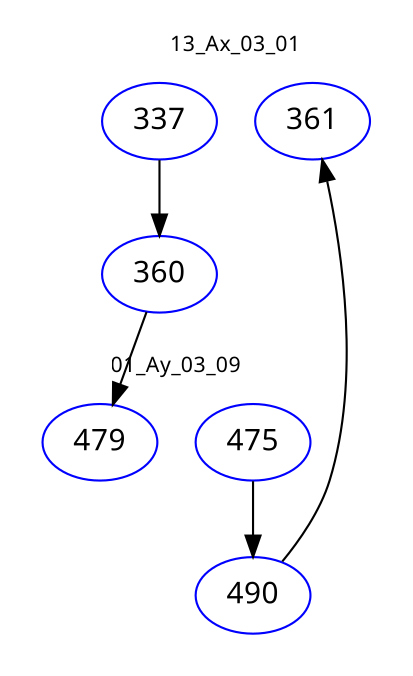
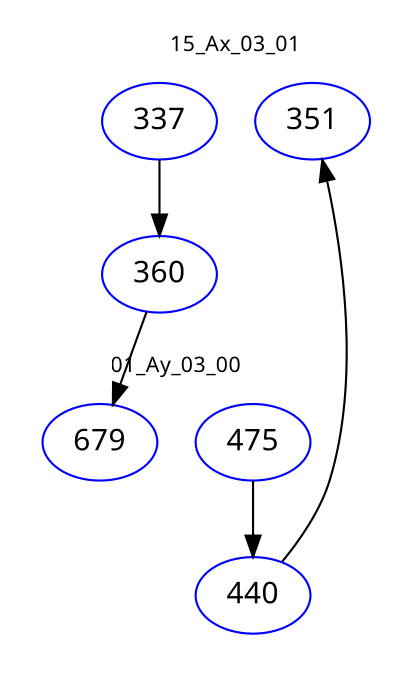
(236, 46) -> (236, 46)
(313, 121) -> (313, 121)
(176, 367) -> (176, 367)
(100, 442) -> (100, 442)
(253, 595) -> (253, 595)
